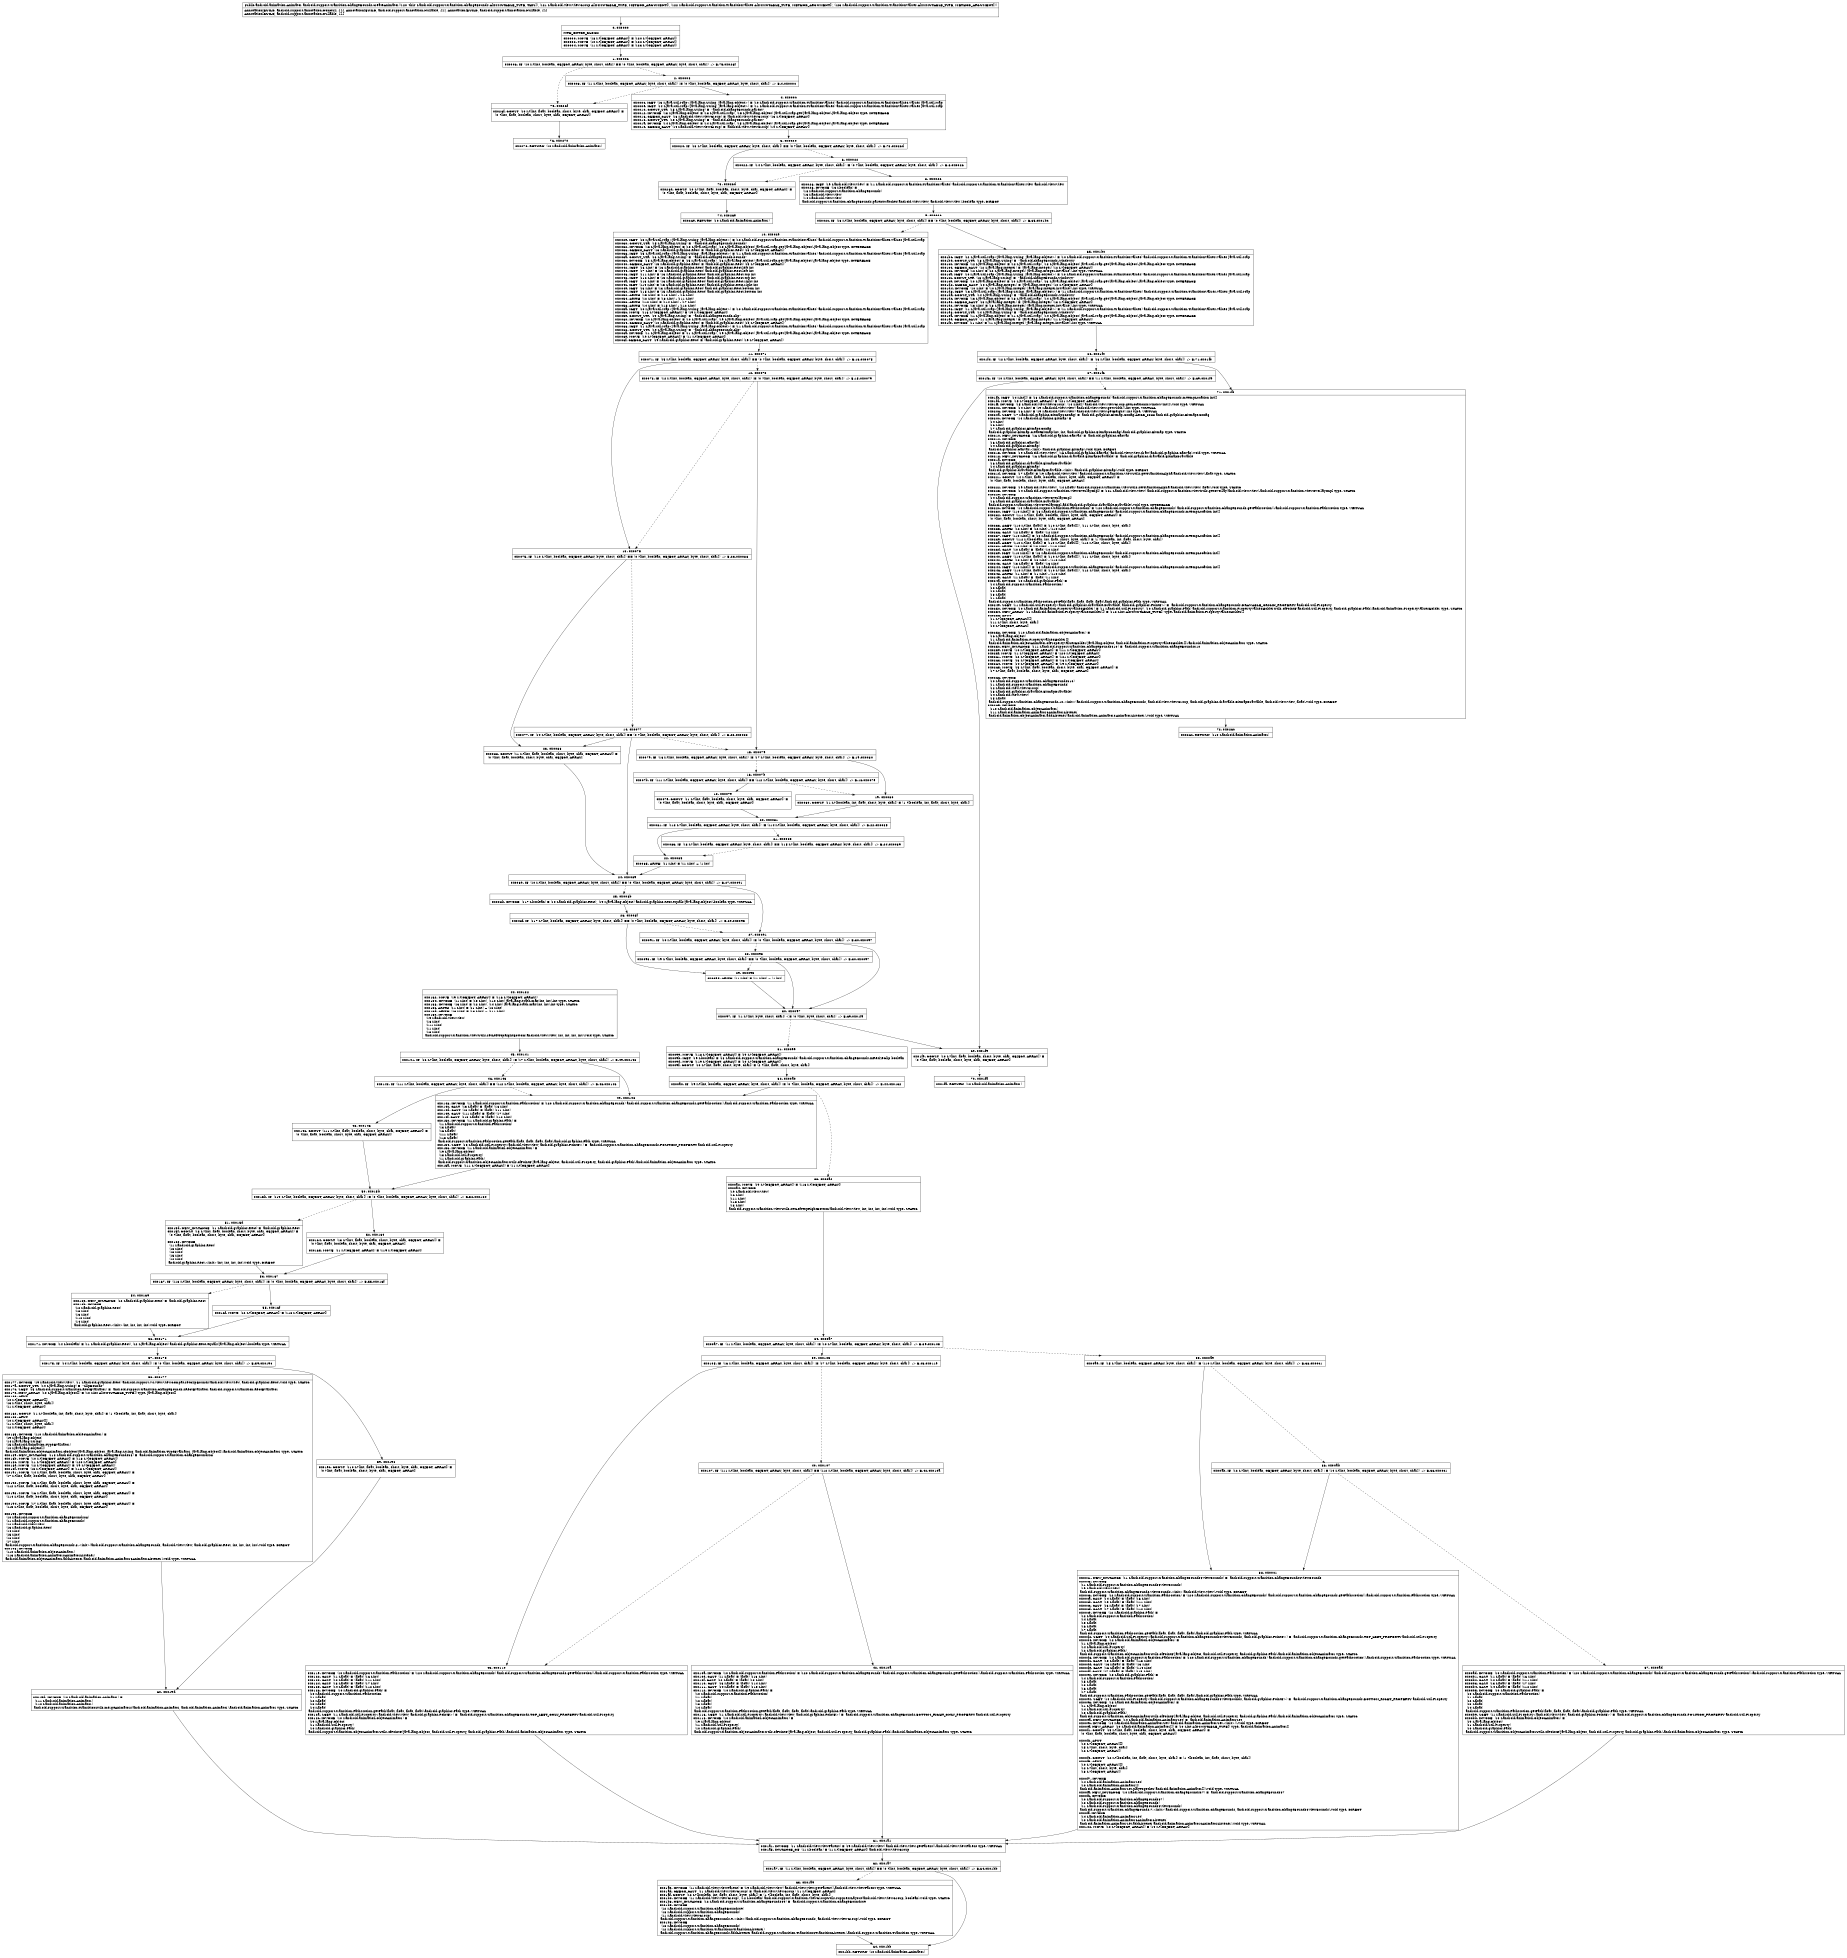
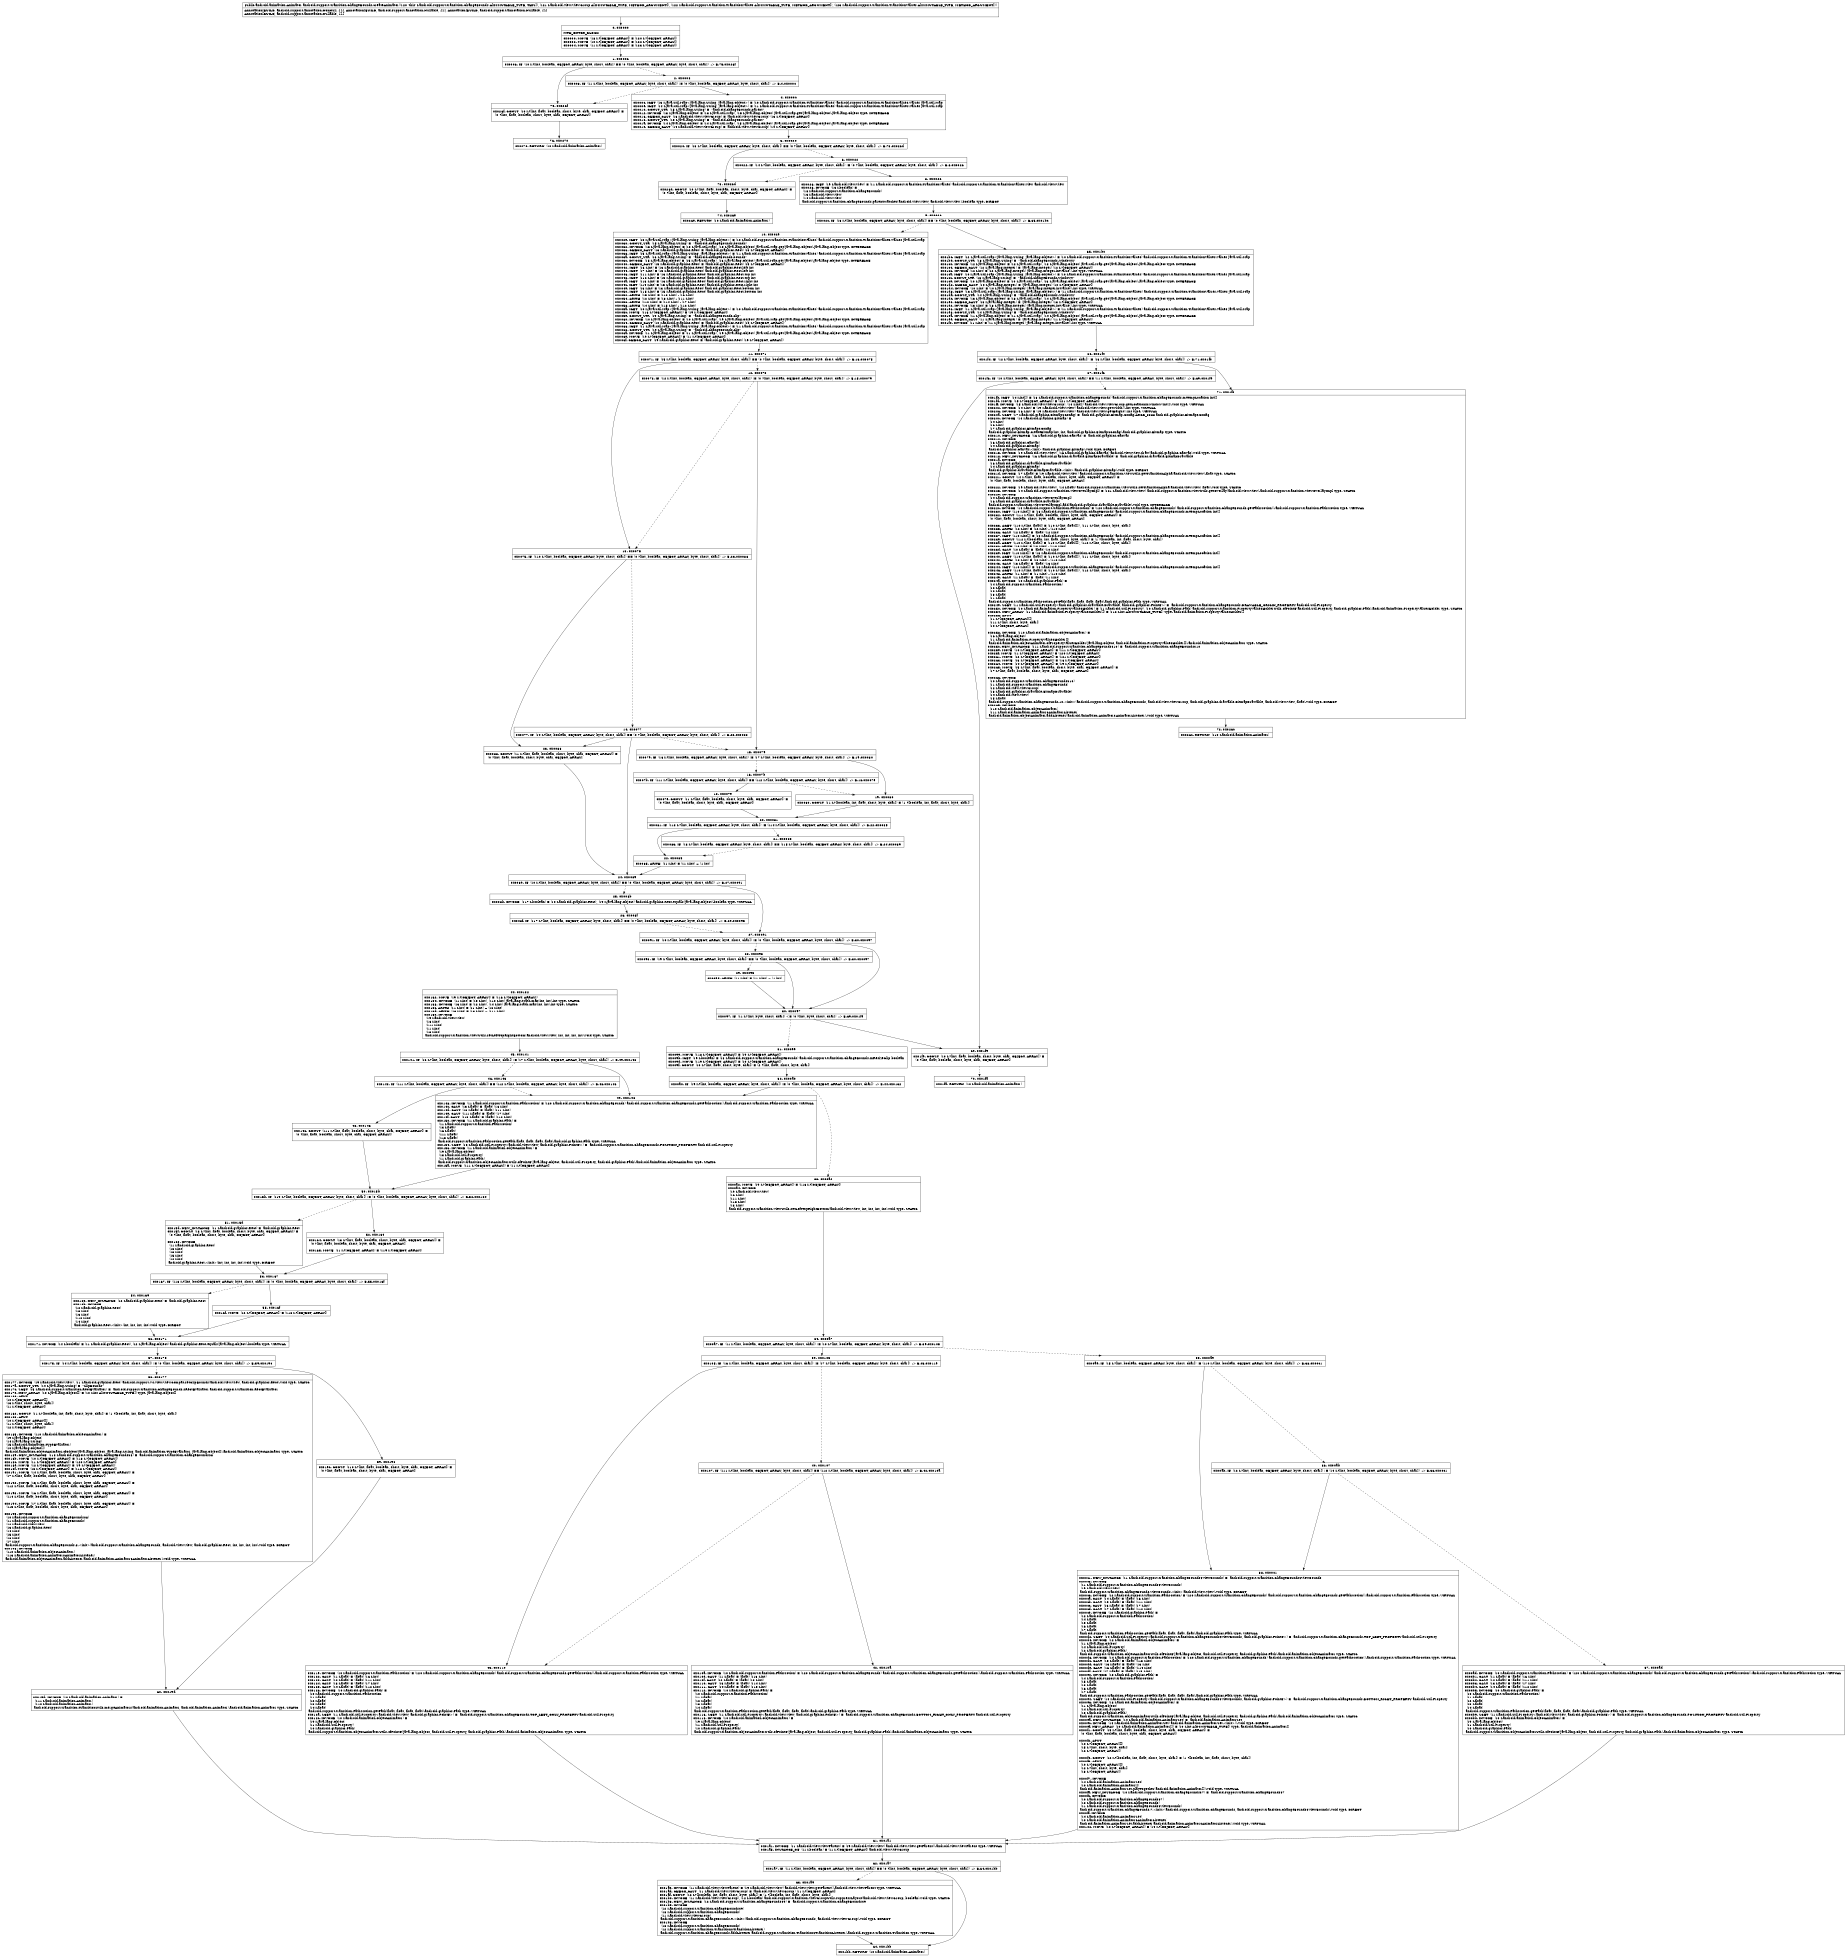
(563, 77) -> (563, 77)
(648, 967) -> none
(159, 1372) -> (157, 1369)
